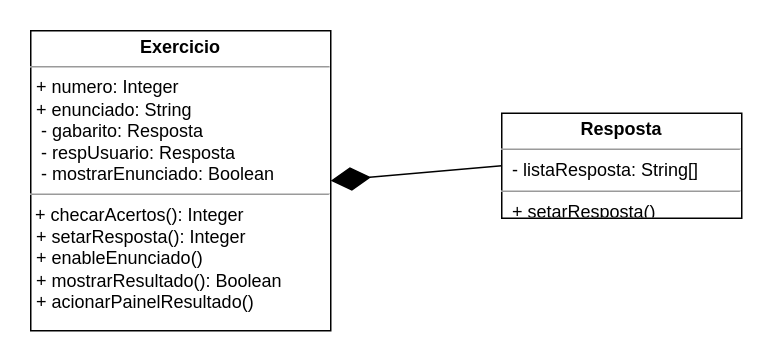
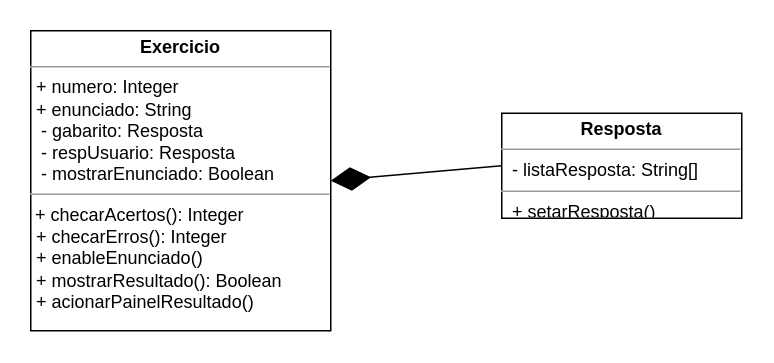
(165, 150) -> (165, 150)
